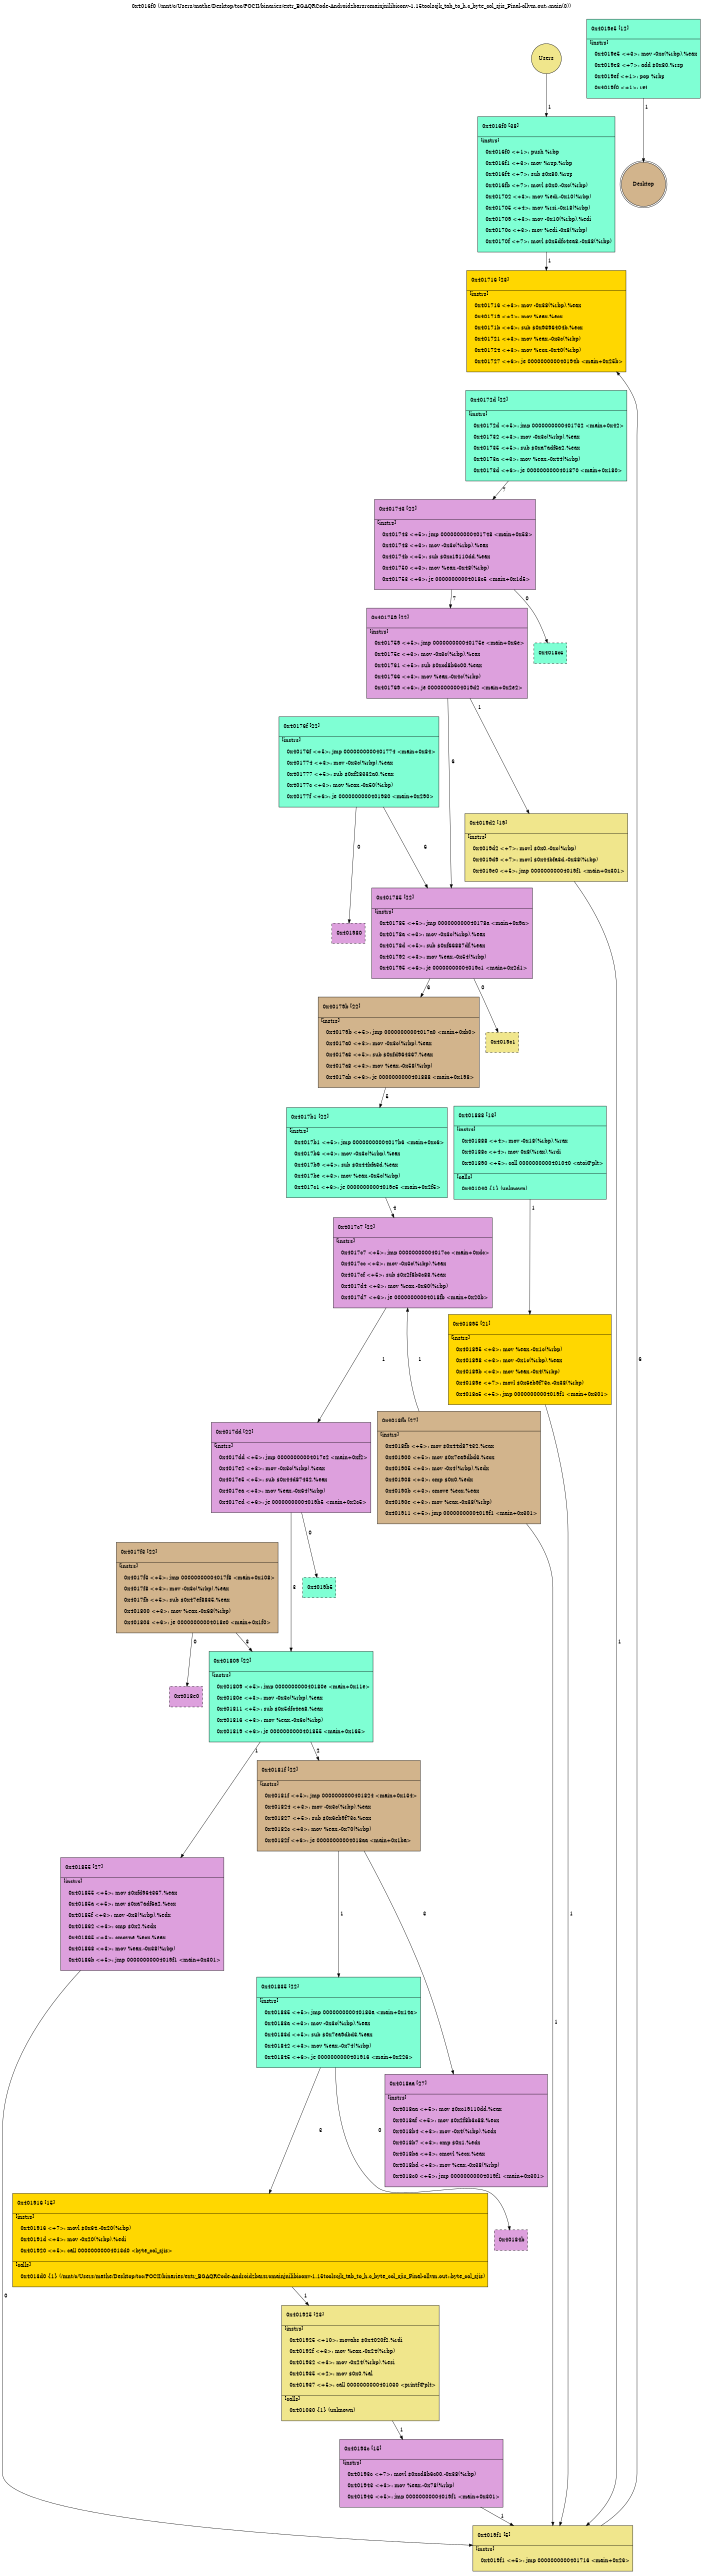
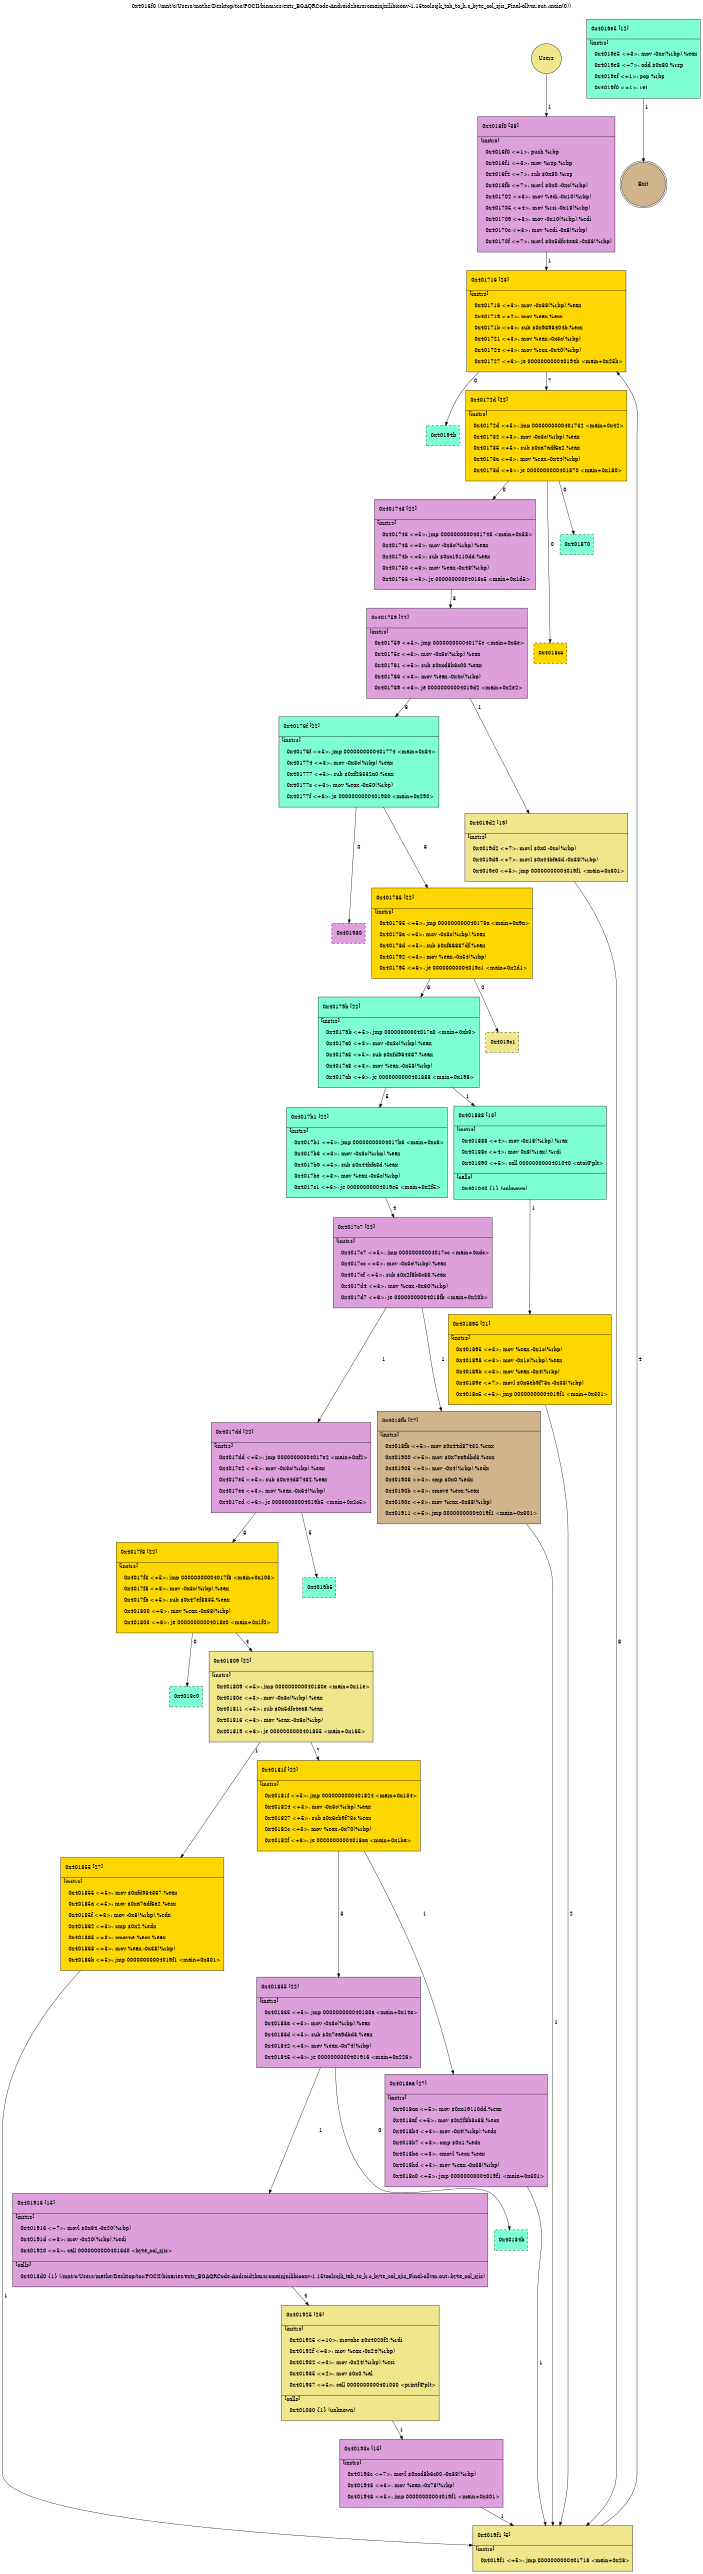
(546, 184) -> (546, 184)
(644, 184) -> (644, 184)
none -> (546, 379)
none -> (443, 436)
(546, 436) -> (546, 436)
(503, 490) -> (503, 490)
none -> (577, 545)
(454, 599) -> (454, 599)
(534, 612) -> (549, 560)
(550, 653) -> (550, 653)
(450, 791) -> (404, 706)
(452, 933) -> (452, 933)
(399, 1042) -> (399, 1042)
none -> (462, 1096)
(640, 1360) -> (640, 1360)
(408, 1362) -> (431, 1358)
(309, 1533) -> (309, 1533)
(291, 1580) -> (245, 1526)
(197, 1588) -> (197, 1588)
(247, 1642) -> (247, 1642)
(619, 1642) -> (619, 1642)
(186, 1697) -> (186, 1697)
(291, 1697) -> (291, 1697)
(317, 1751) -> (317, 1751)
(339, 1806) -> (339, 1806)
(142, 1914) -> (142, 1914)
(341, 1914) -> (341, 1914)
(424, 1914) -> (424, 1914)
(571, 1914) -> (571, 1914)
(339, 2022) -> (339, 2022)
(320, 2131) -> (320, 2131)
(250, 2240) -> (250, 2240)
(511, 2240) -> (511, 2240)
(5, 2296) -> (5, 2296)
(305, 2296) -> (305, 2296)
none -> (538, 2353)
